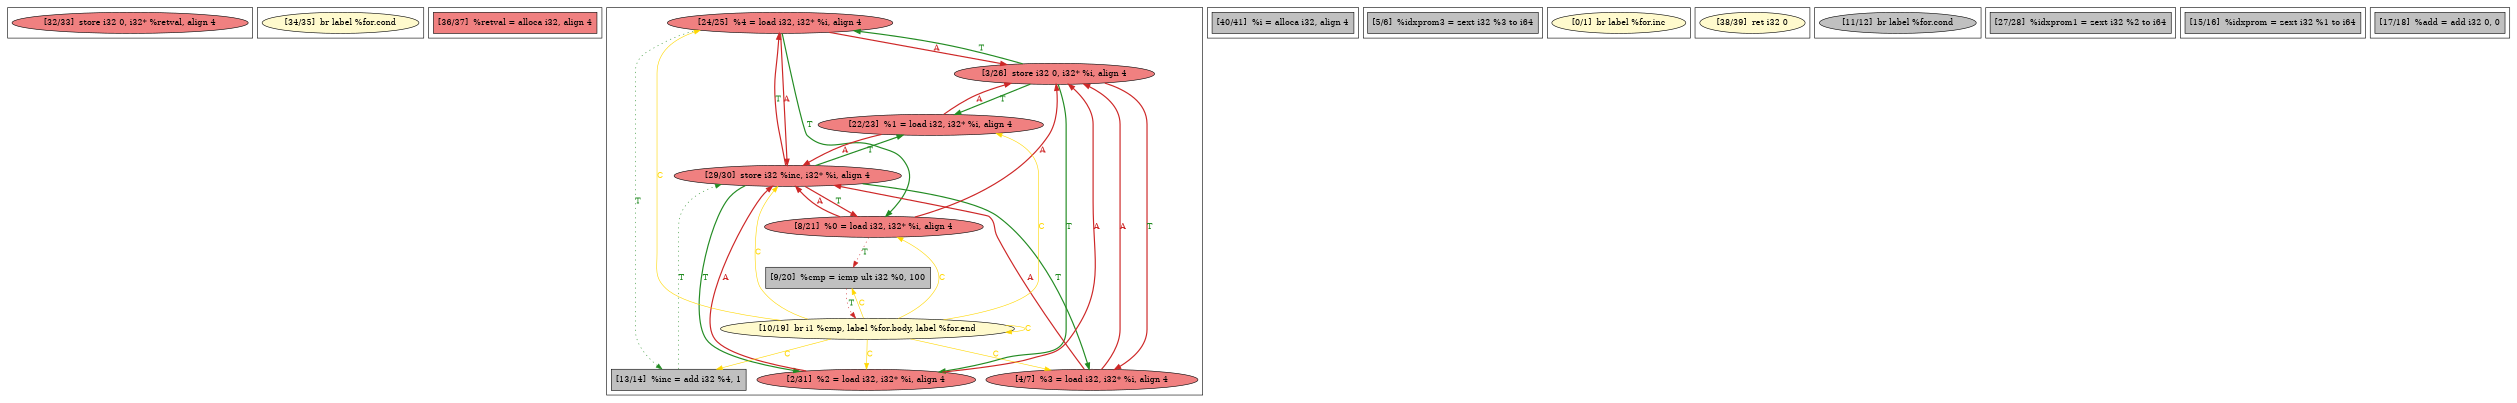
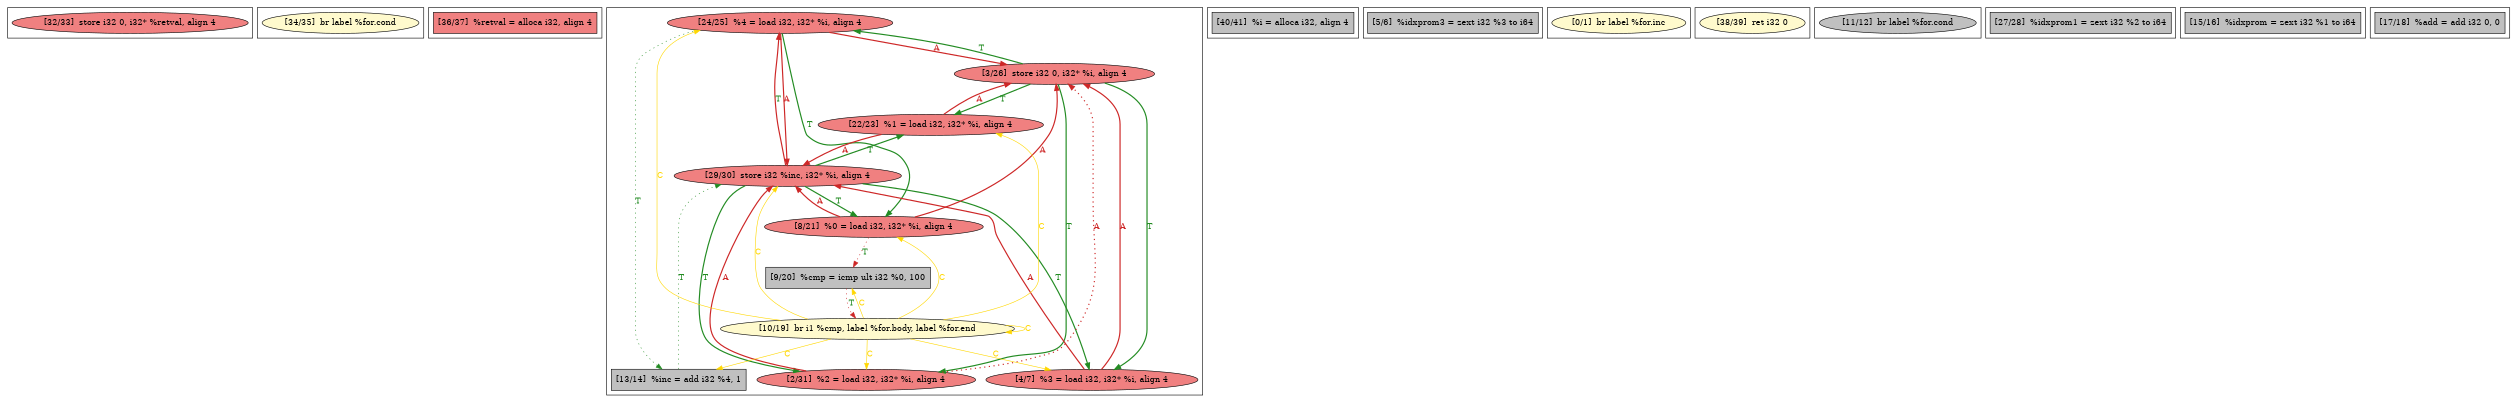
(828, 200) -> (828, 200)
(1147, 219) -> (1147, 219)
(1094, 280) -> (1094, 280)
